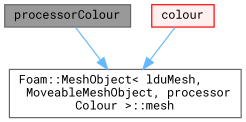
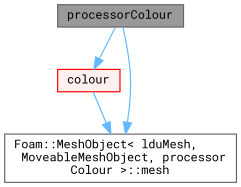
none -> (107, 43)
